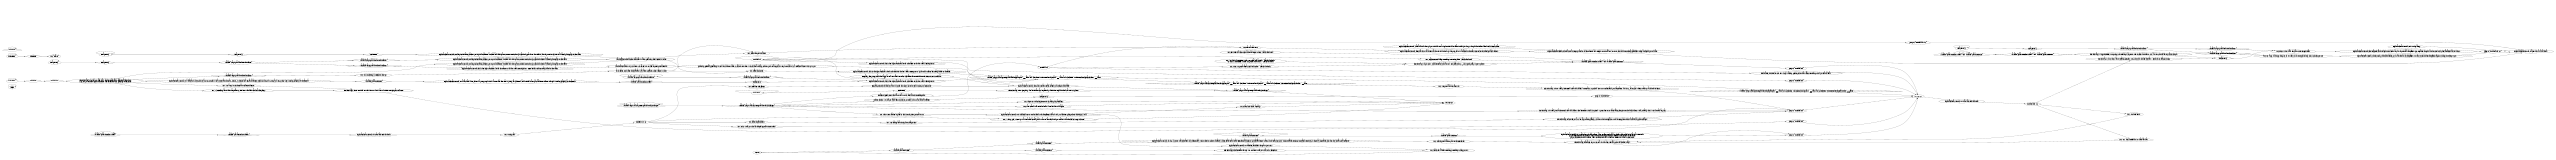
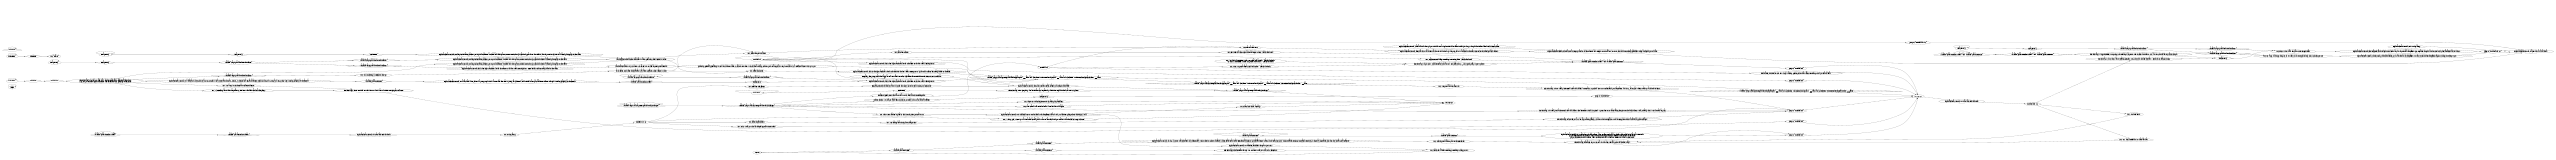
none -> (902, 52)
(510, 135) -> (510, 135)
